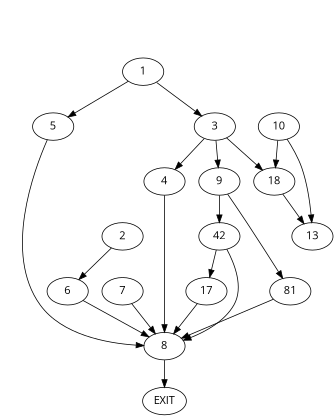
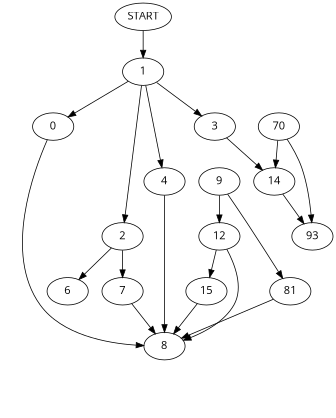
none -> (143, 17)
(53, 127) -> (53, 127)
(279, 127) -> (279, 127)
none -> (133, 150)
(217, 150) -> none
(192, 151) -> (153, 123)
(274, 181) -> (274, 181)
(219, 236) -> (219, 236)
(312, 236) -> (312, 236)
none -> (123, 260)
(206, 291) -> (206, 291)
(113, 317) -> none
(165, 401) -> none
